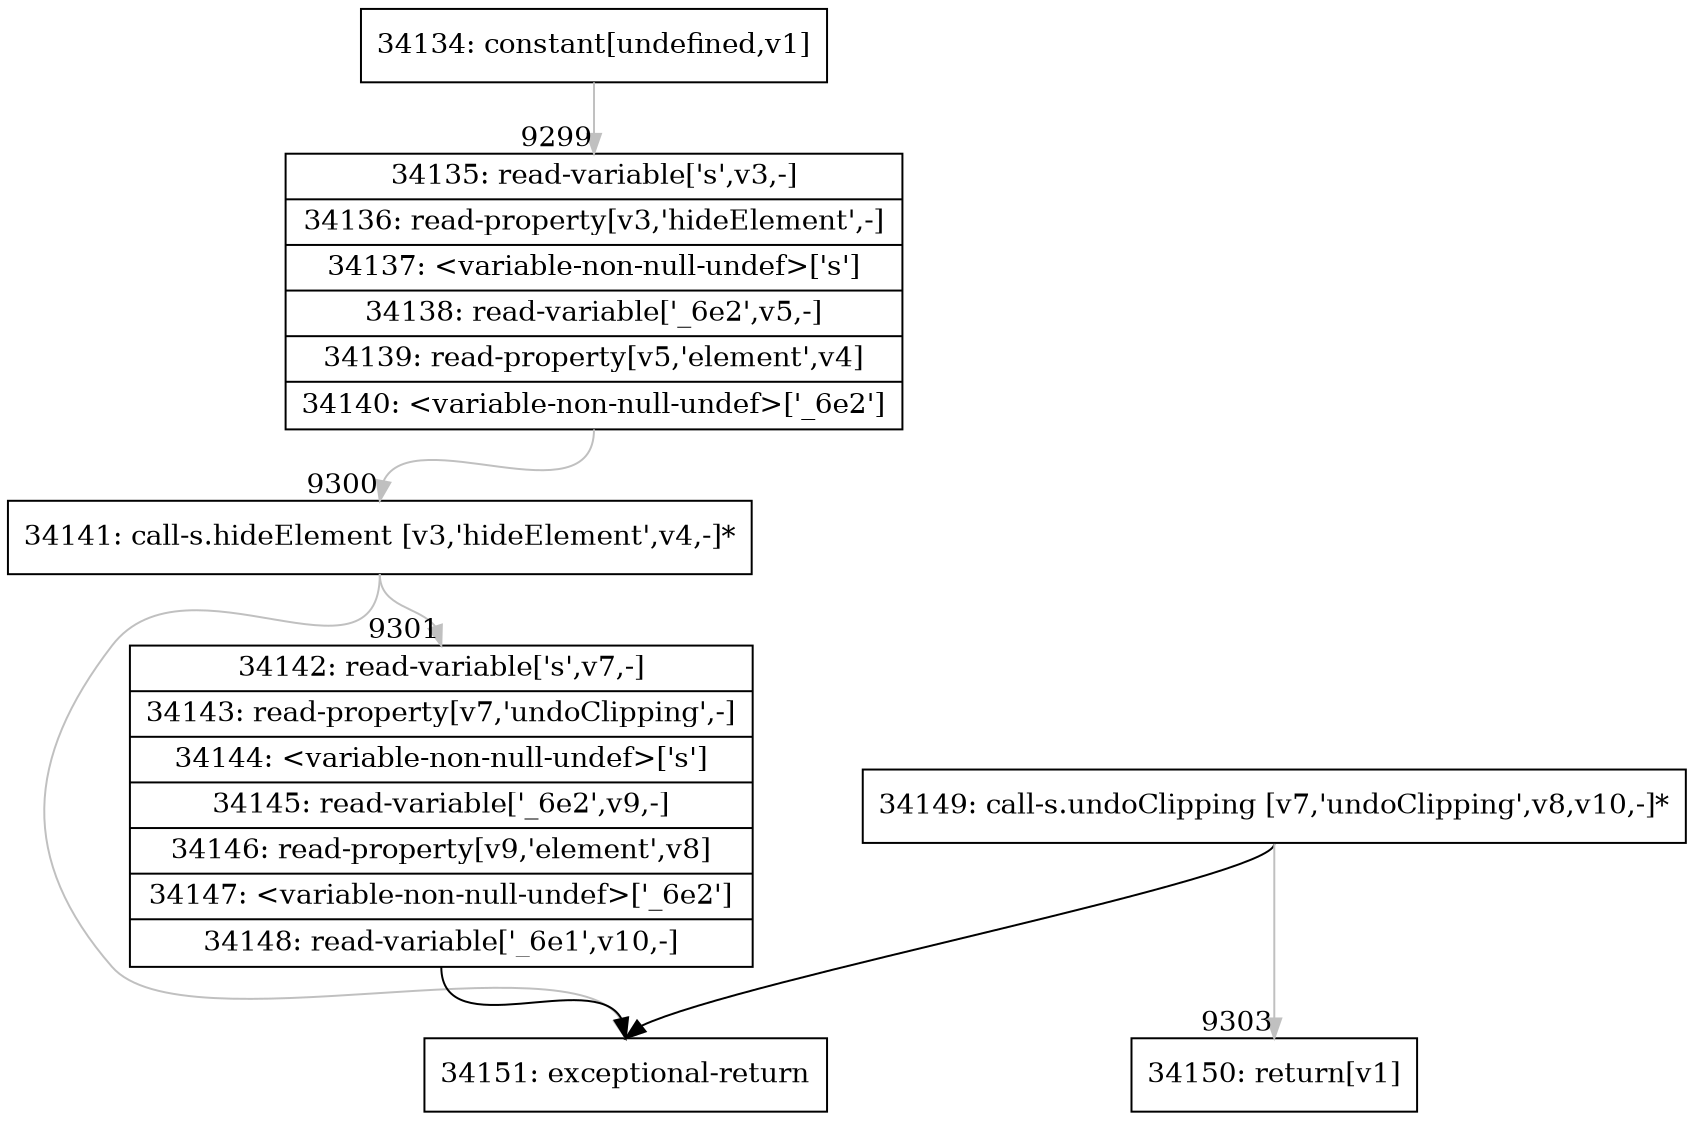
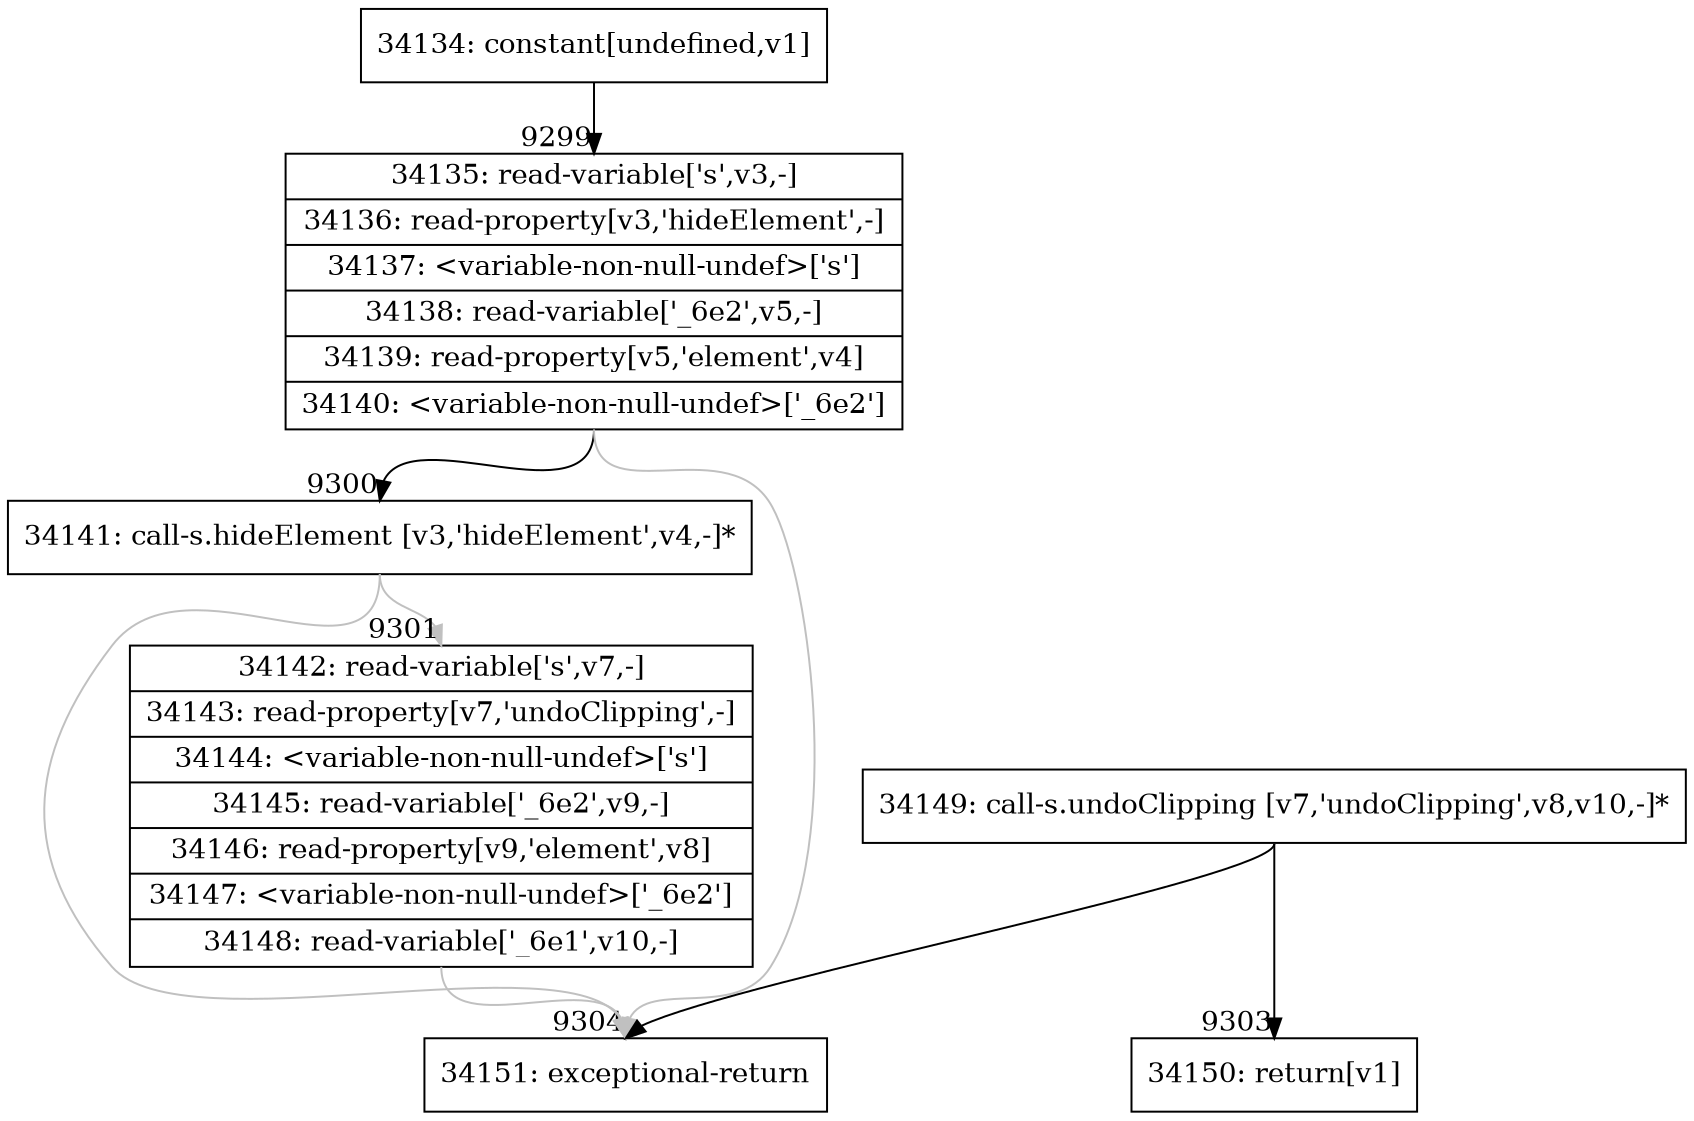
(594, 108) -> (594, 108)
(497, 466) -> (497, 466)
none -> (813, 709)
(1274, 931) -> (1274, 931)
(523, 1003) -> (523, 1003)
